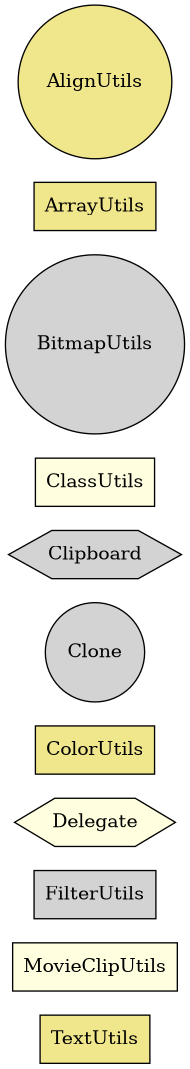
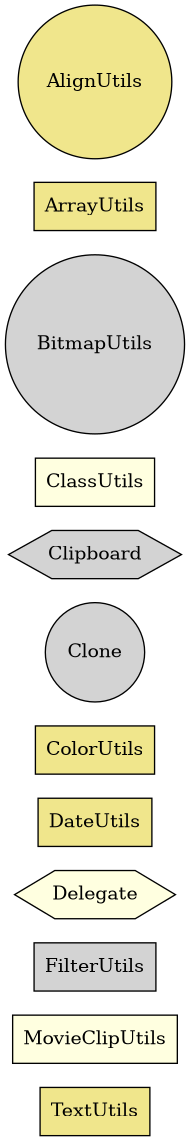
none -> (95, 822)
